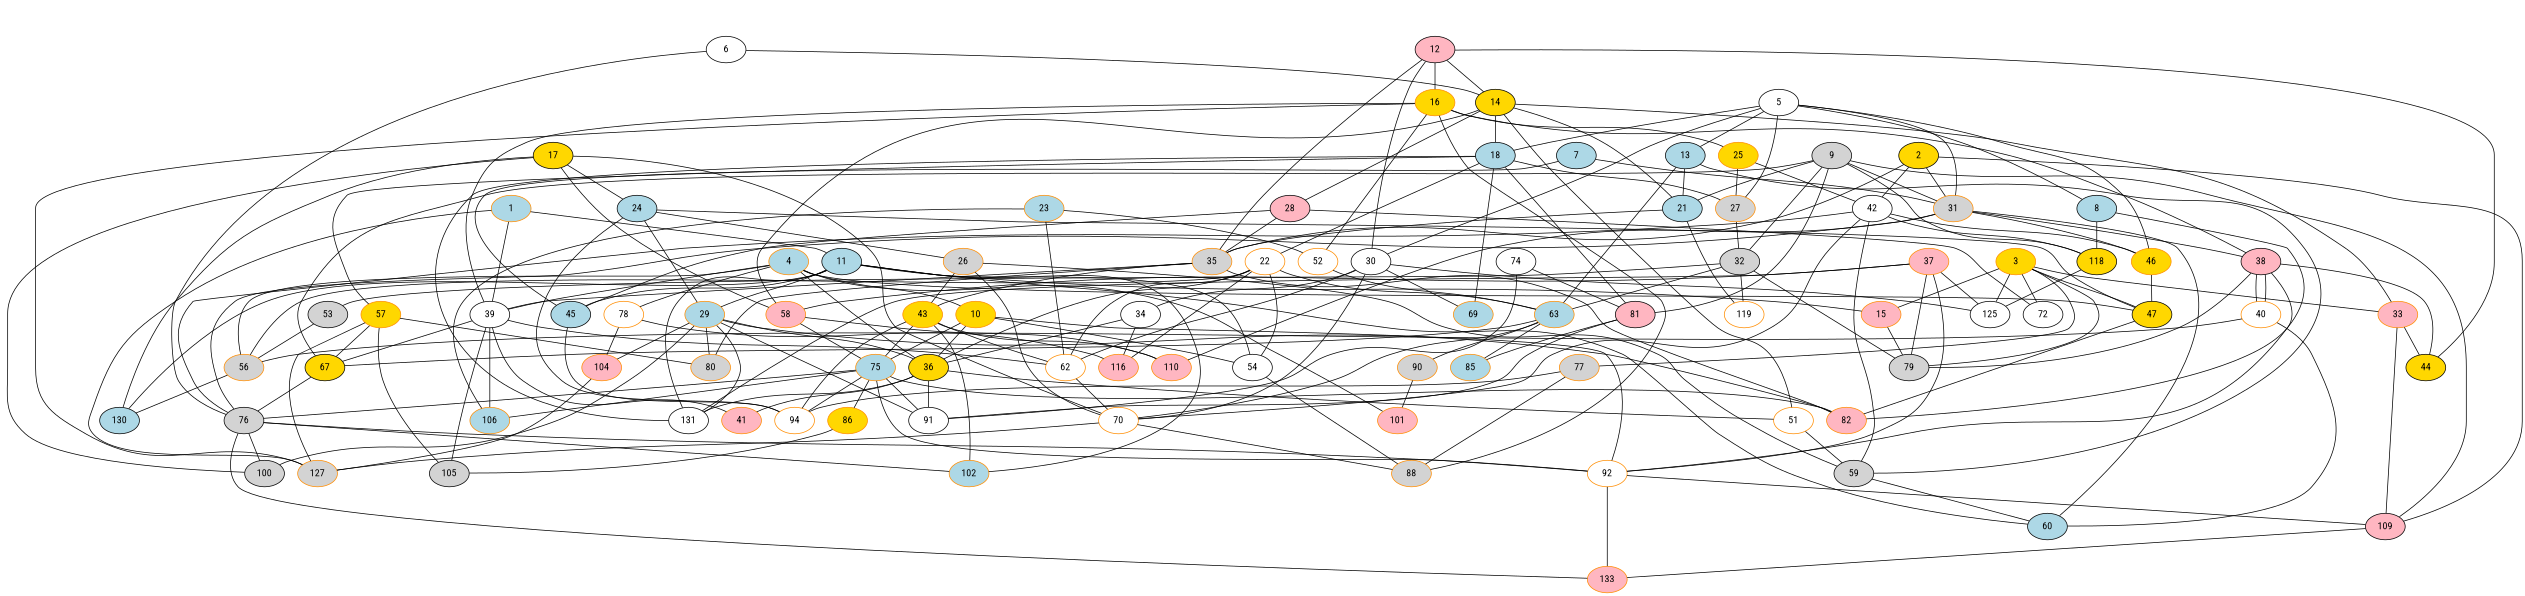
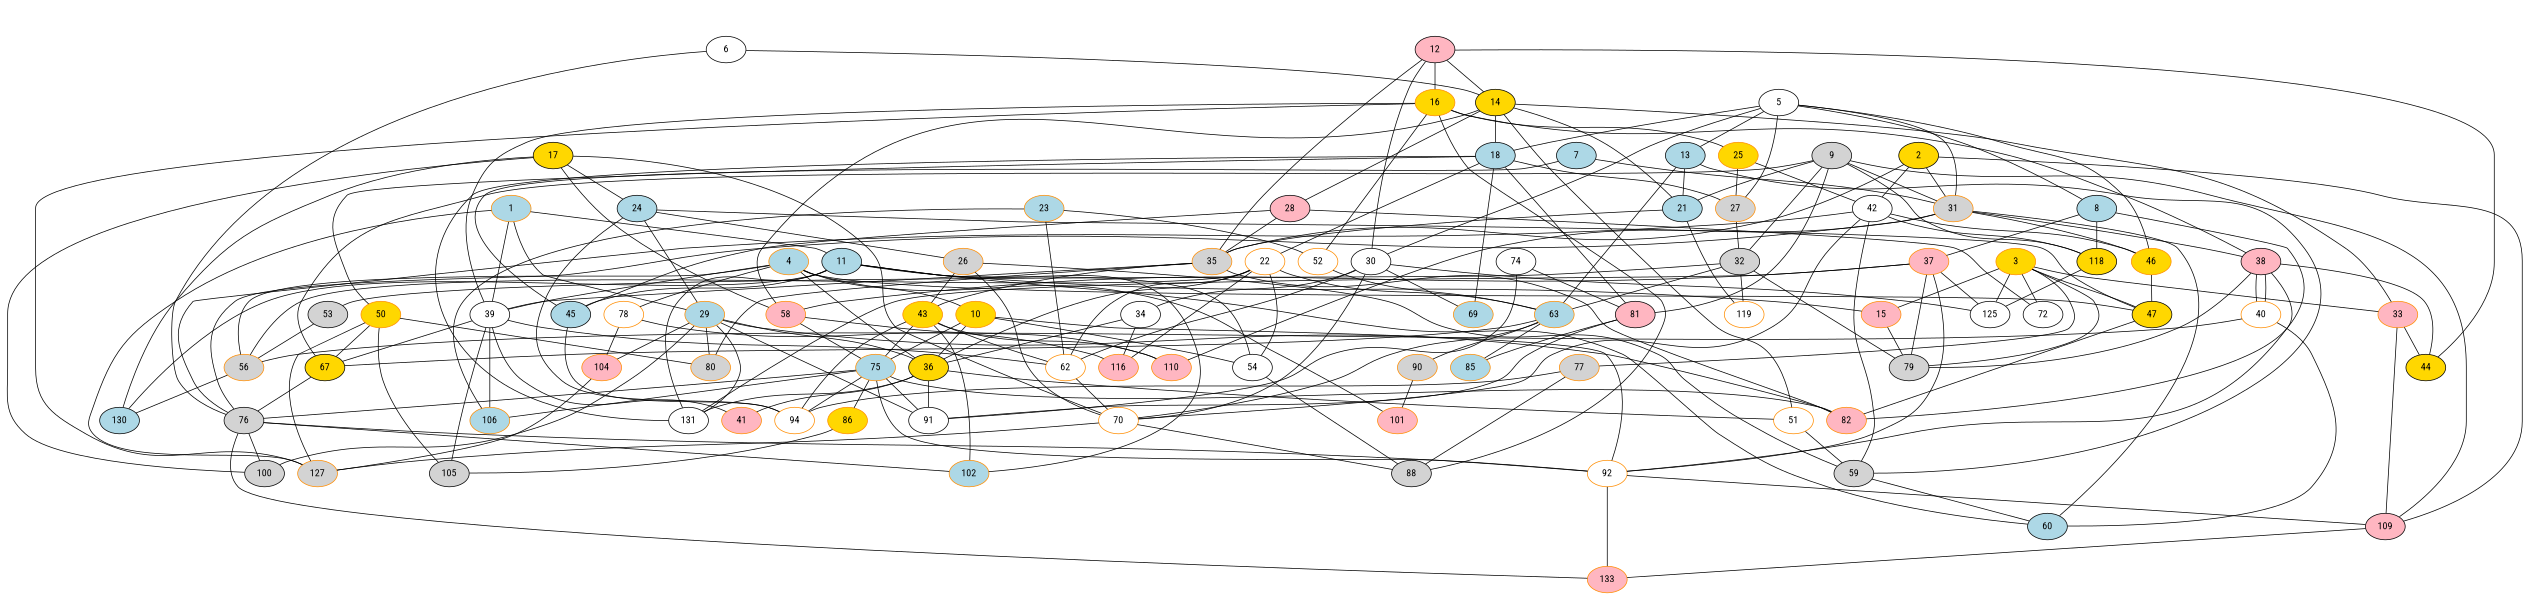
none -> (1980, 245)
(760, 293) -> (536, 269)
(381, 315) -> (381, 315)
(1411, 474) -> (1411, 474)
